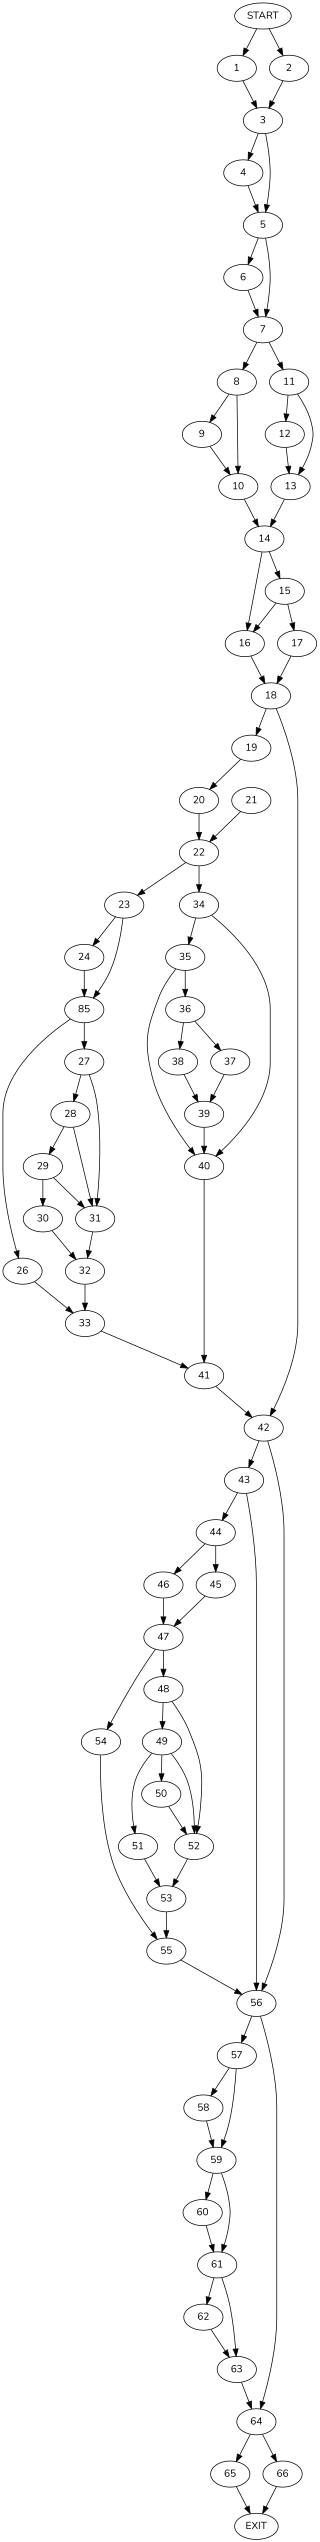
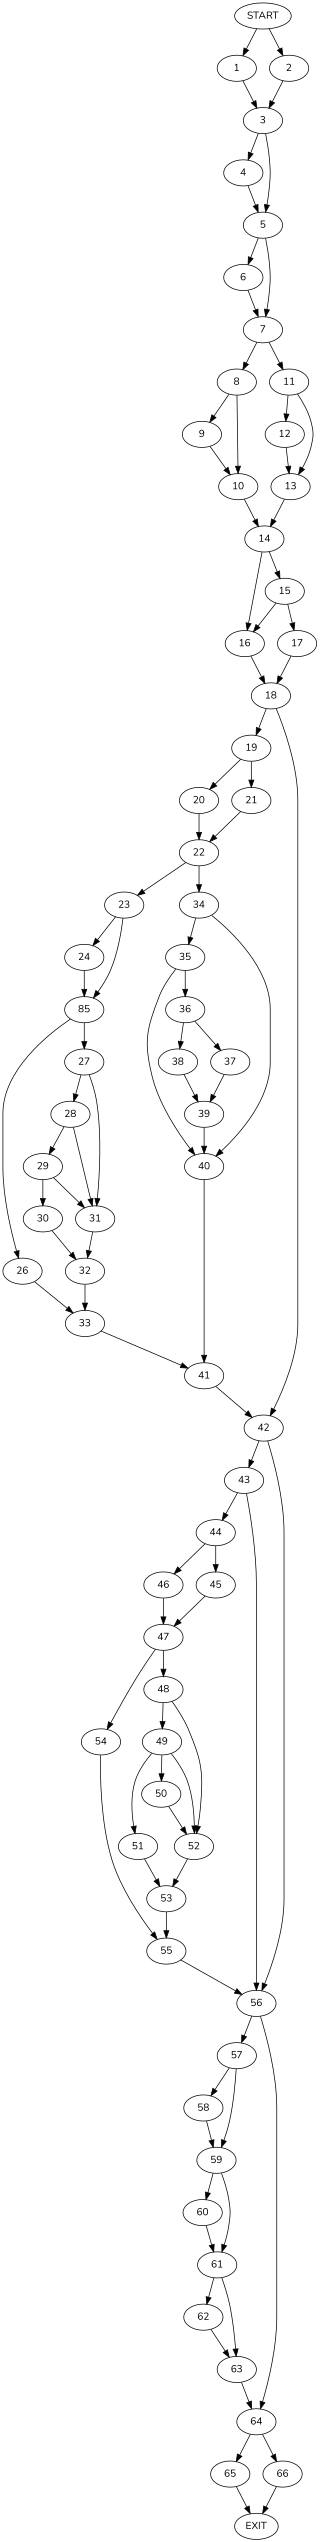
none -> (251, 771)
